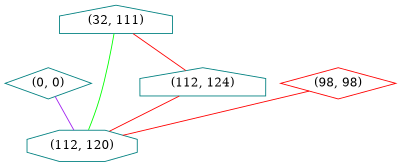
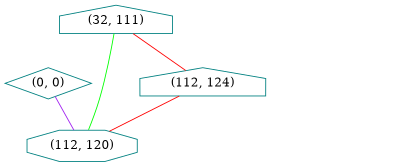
(338, 83) -> none
